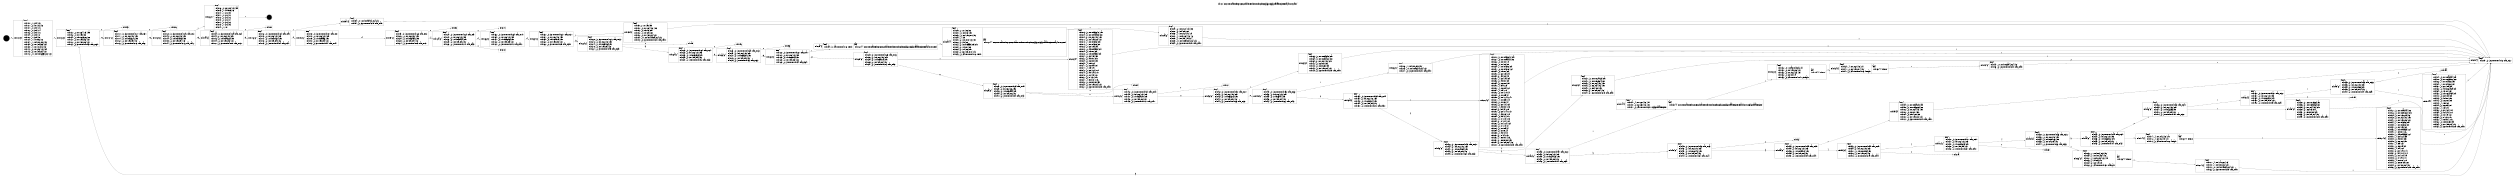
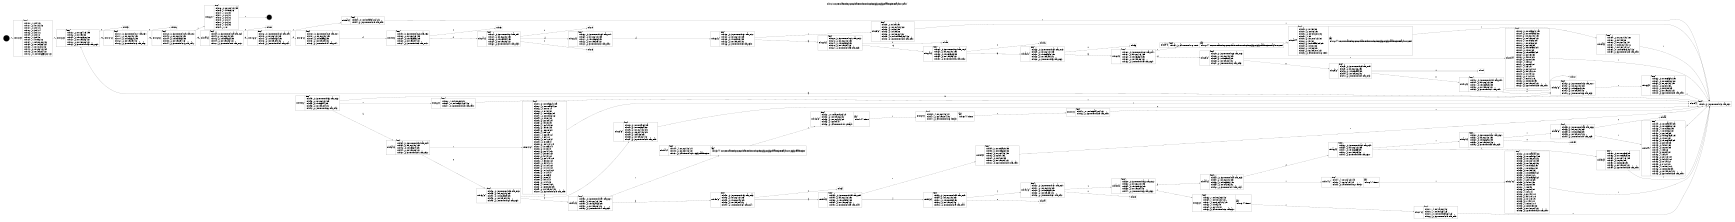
(1250, 96) -> (945, 97)
